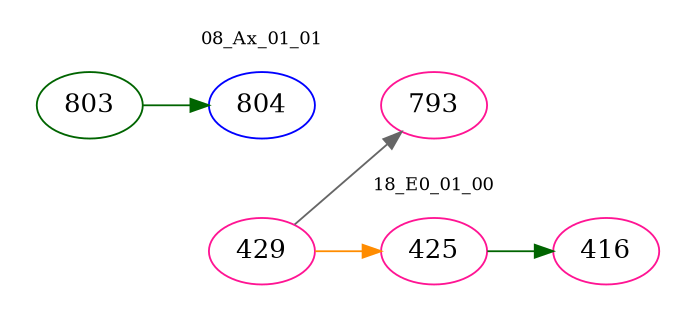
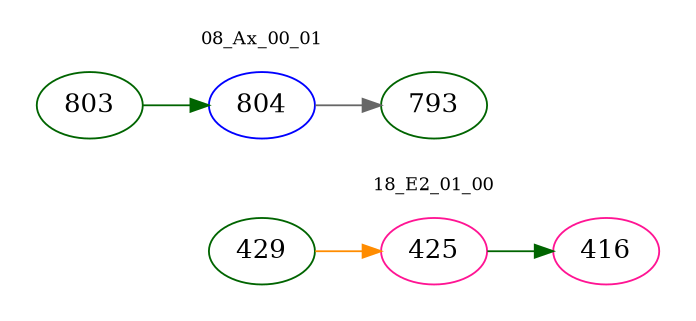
(262, 40) -> (262, 40)
(434, 105) -> (434, 105)
(341, 184) -> (339, 105)
(434, 186) -> (434, 186)
(262, 251) -> (262, 251)
